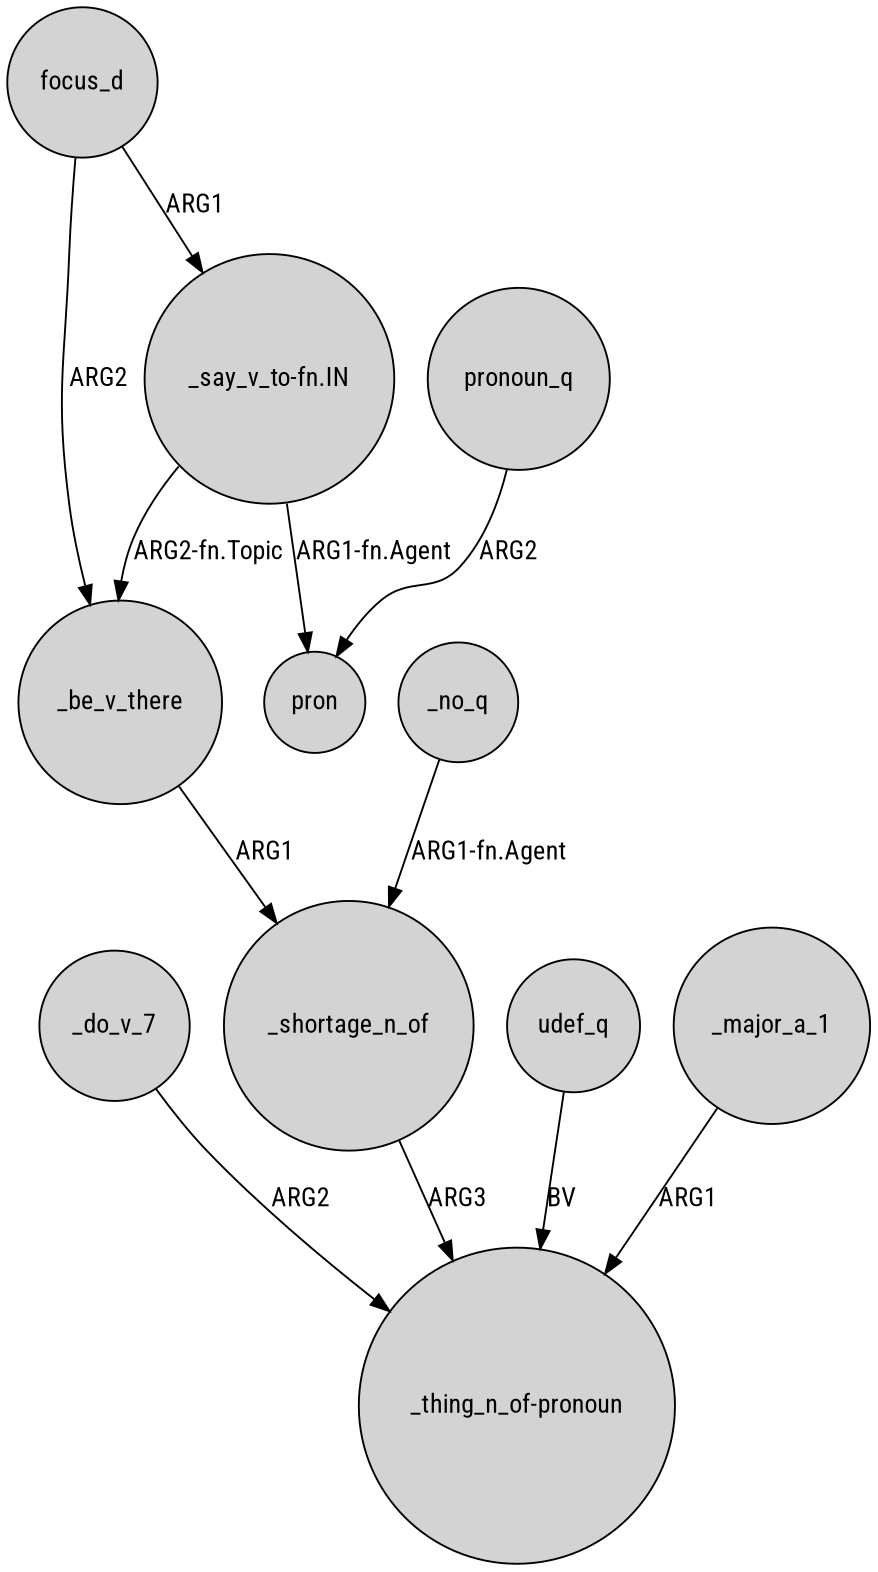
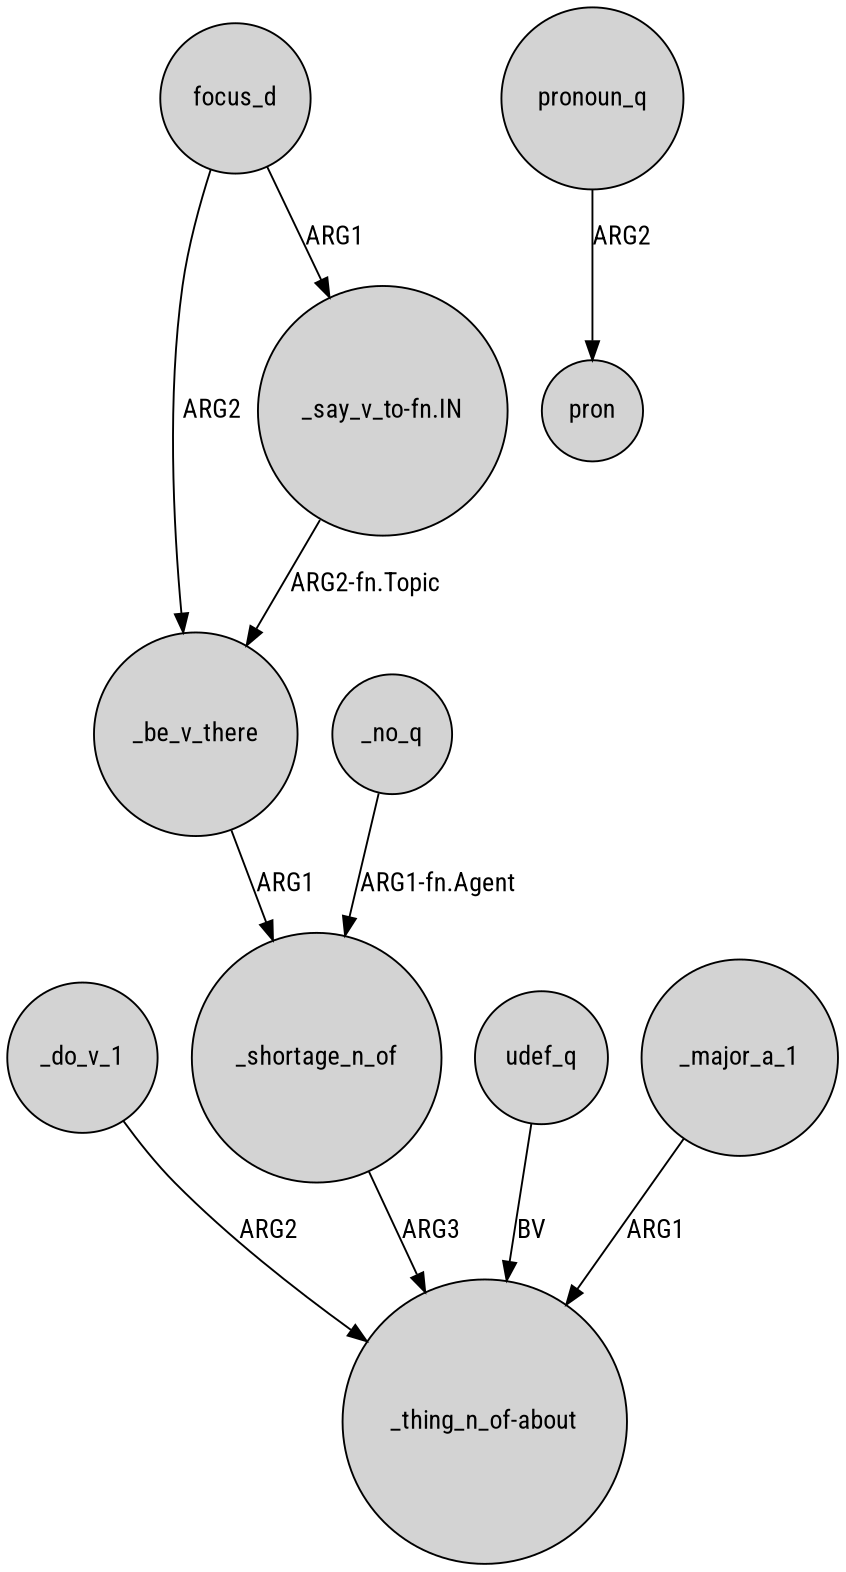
(296, 568) -> none
(115, 1026) -> (82, 1058)
(517, 1406) -> (485, 1422)
